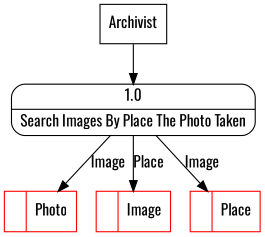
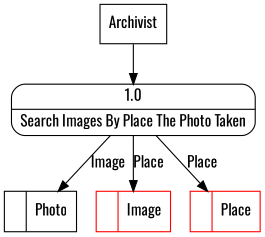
(202, 163) -> (202, 163)
(40, 212) -> (40, 212)
